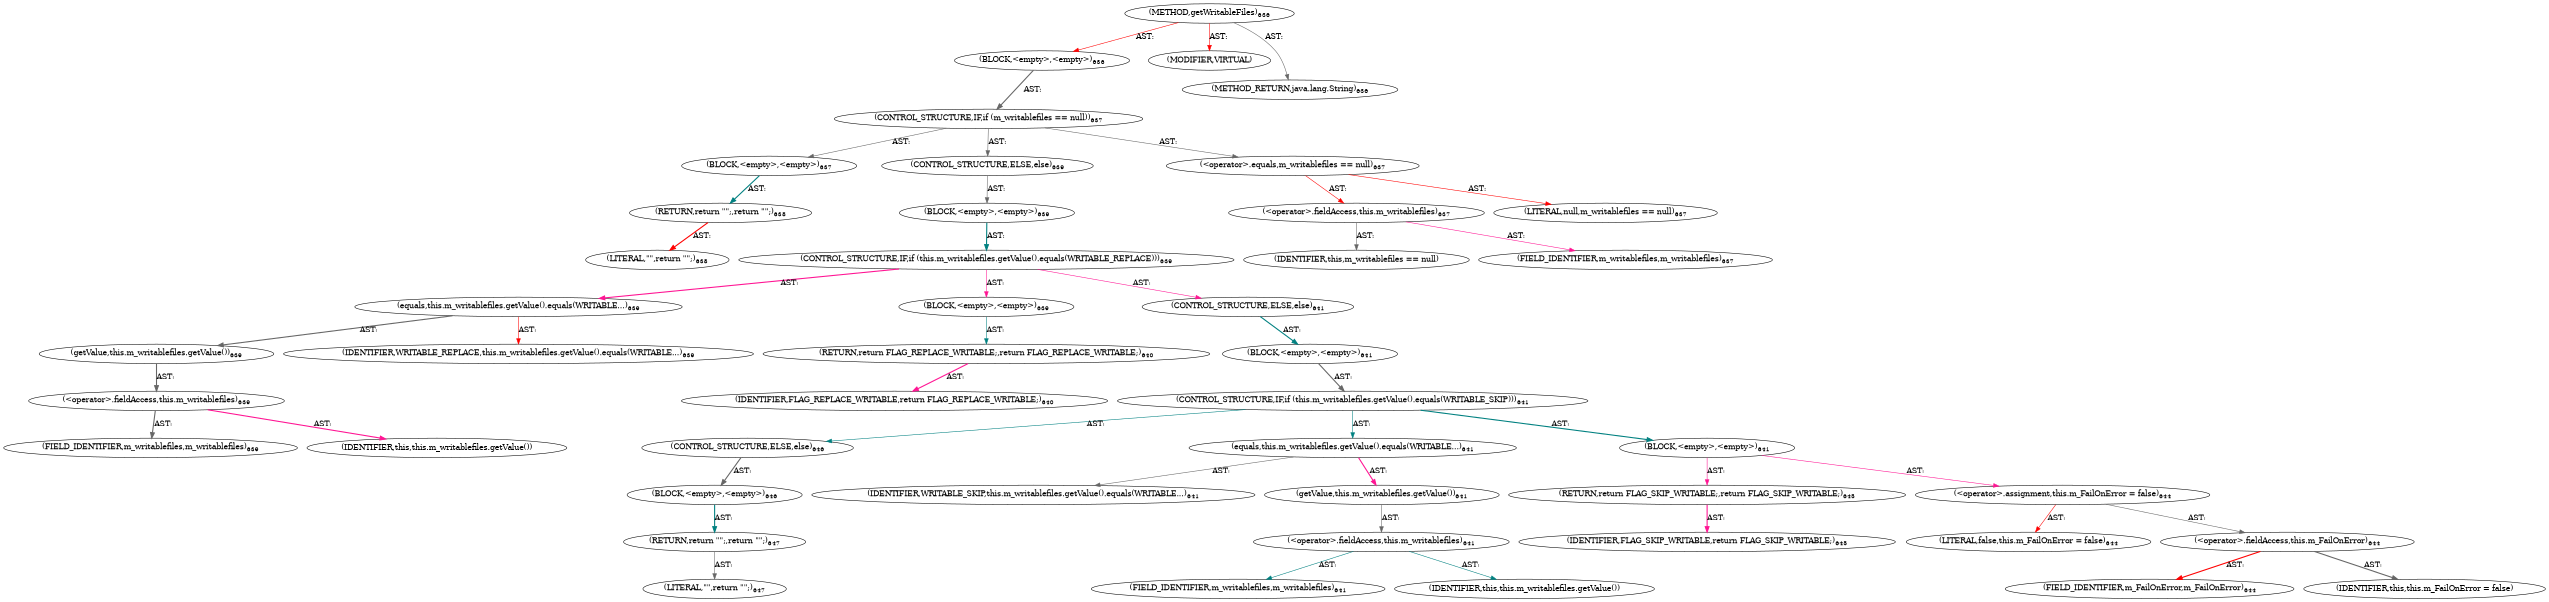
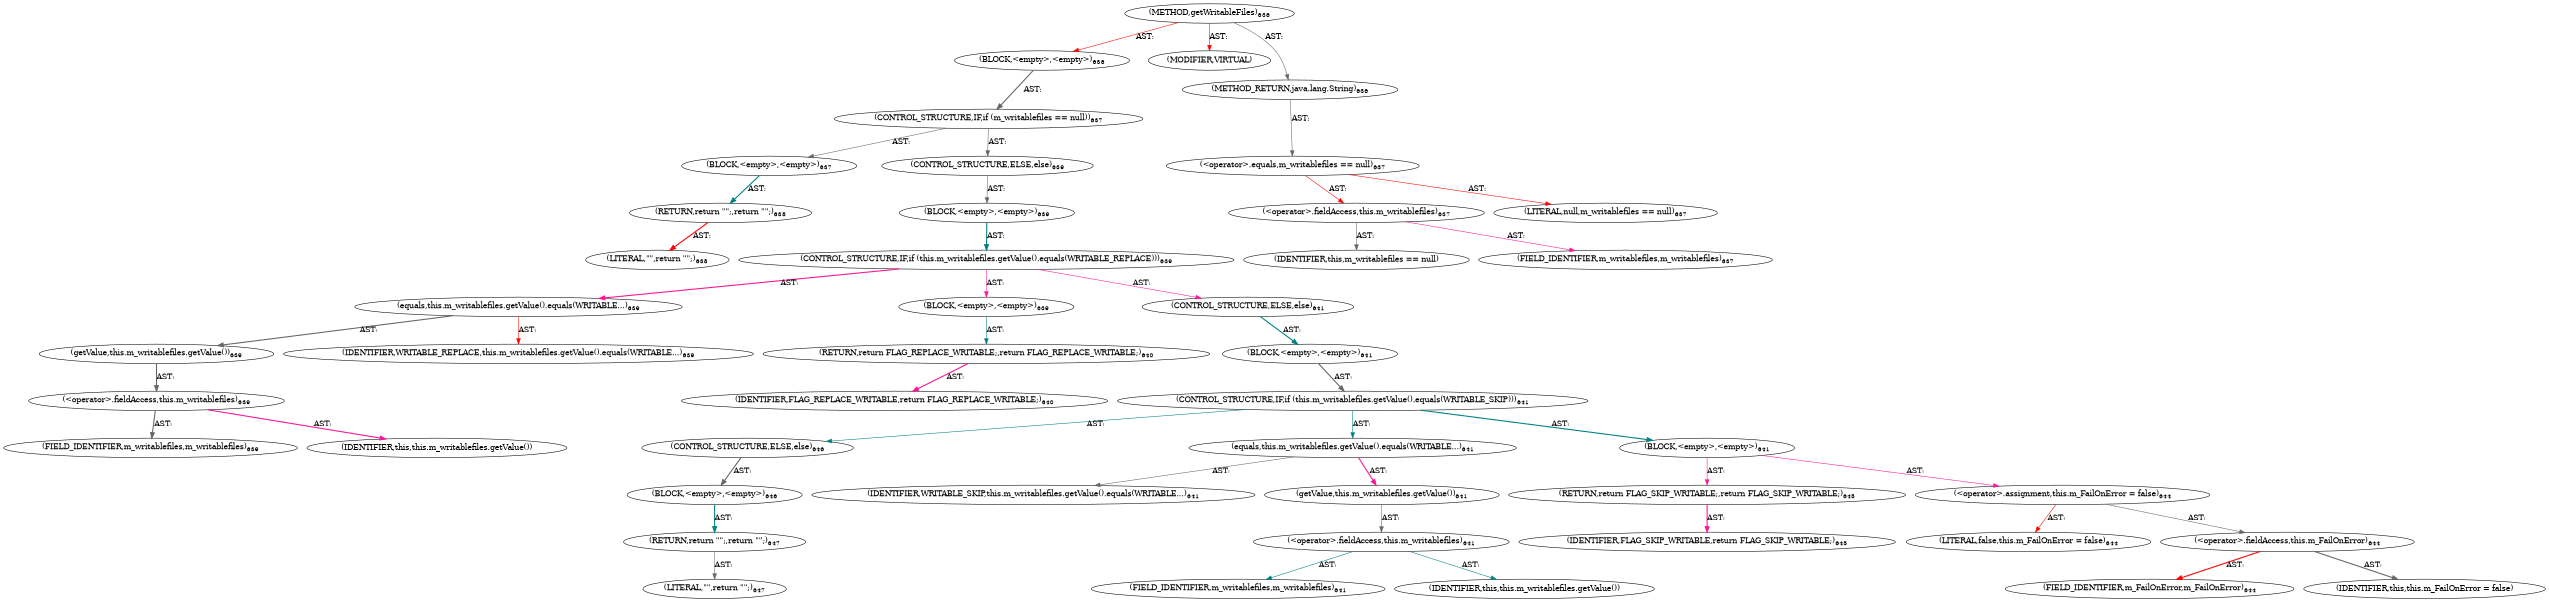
(1139, 142) -> (1291, 125)
